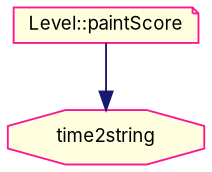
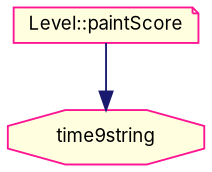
(106, 137) -> (106, 137)
